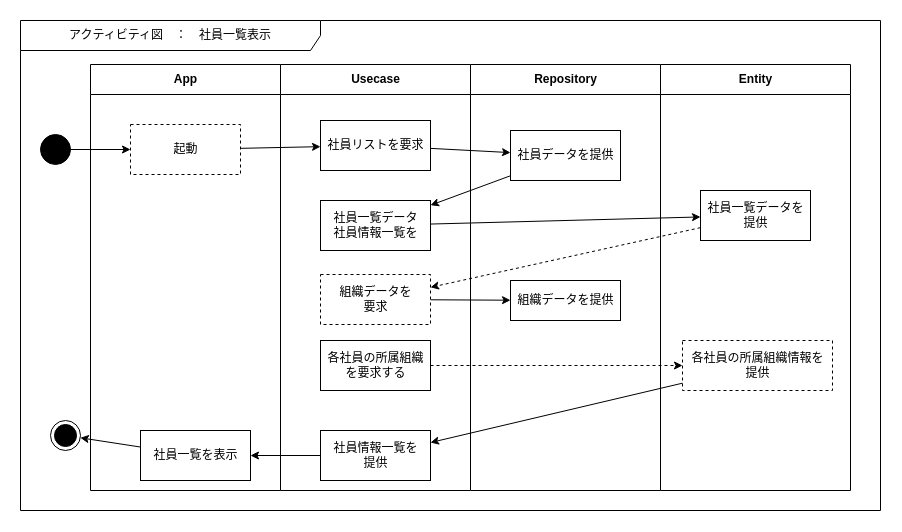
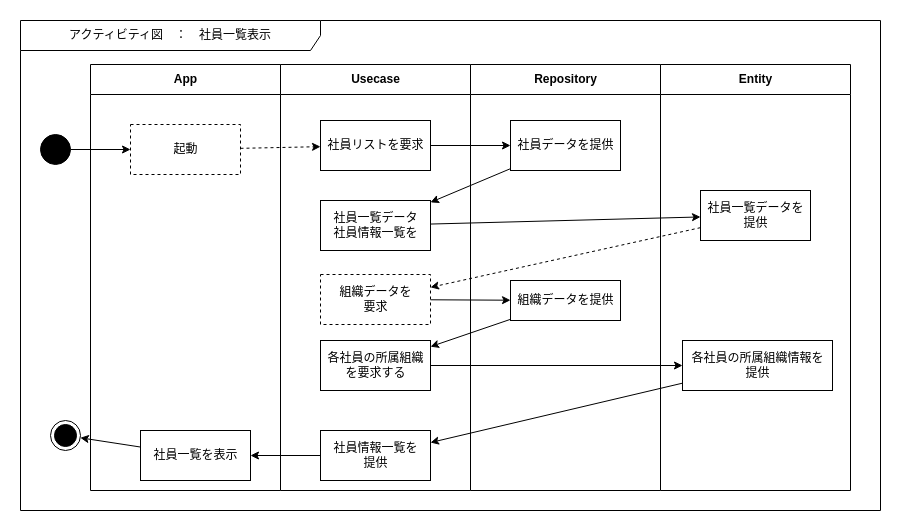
(277, 148) -> (277, 148)
(566, 156) -> (566, 146)
none -> (474, 332)
(554, 366) -> (554, 366)
(758, 366) -> (758, 366)
